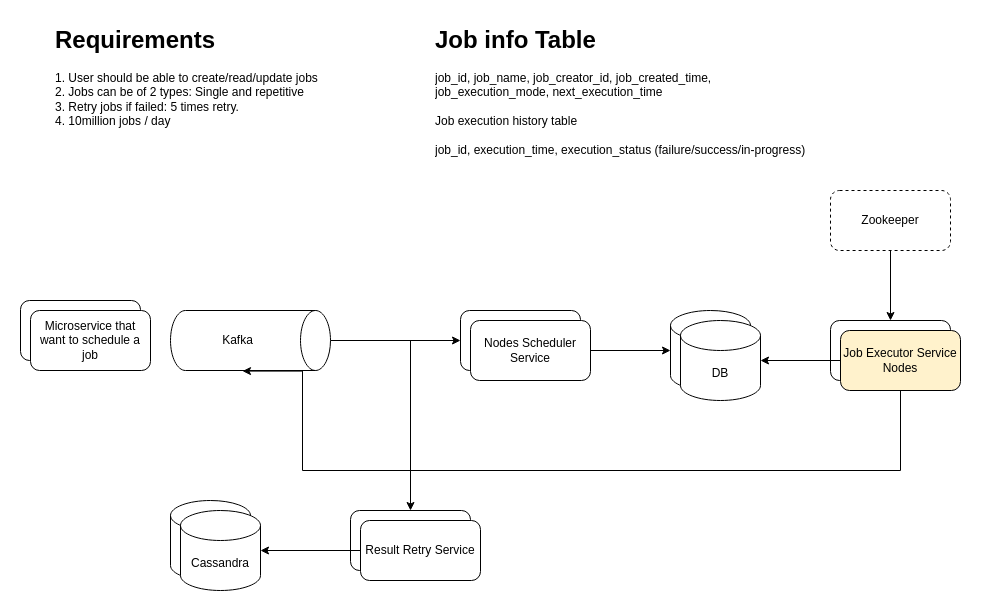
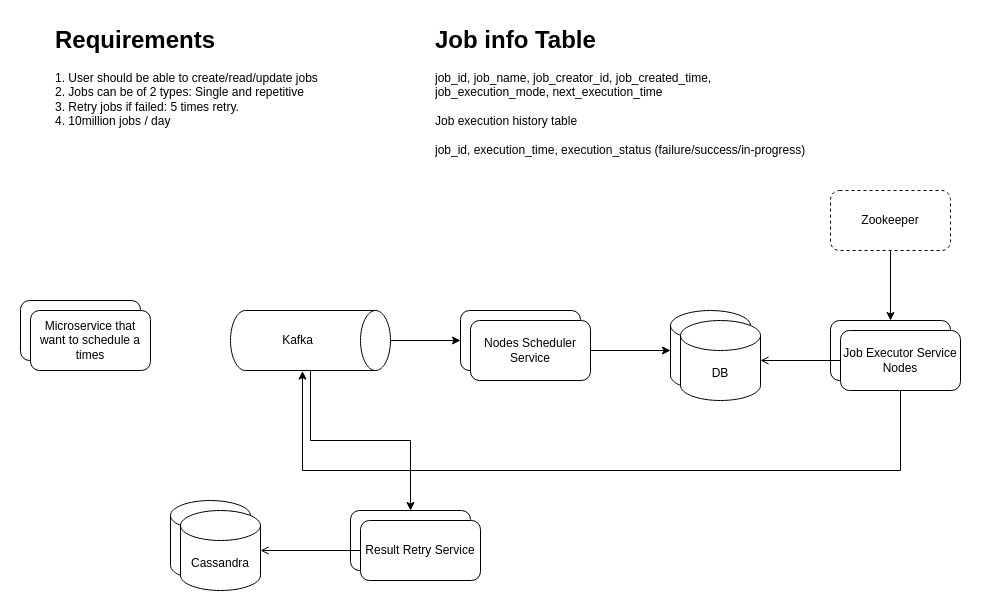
(91, 341) -> (91, 341)
(251, 341) -> (311, 341)
(768, 361) -> (766, 361)
(901, 361) -> (901, 361)
(268, 551) -> (266, 551)
